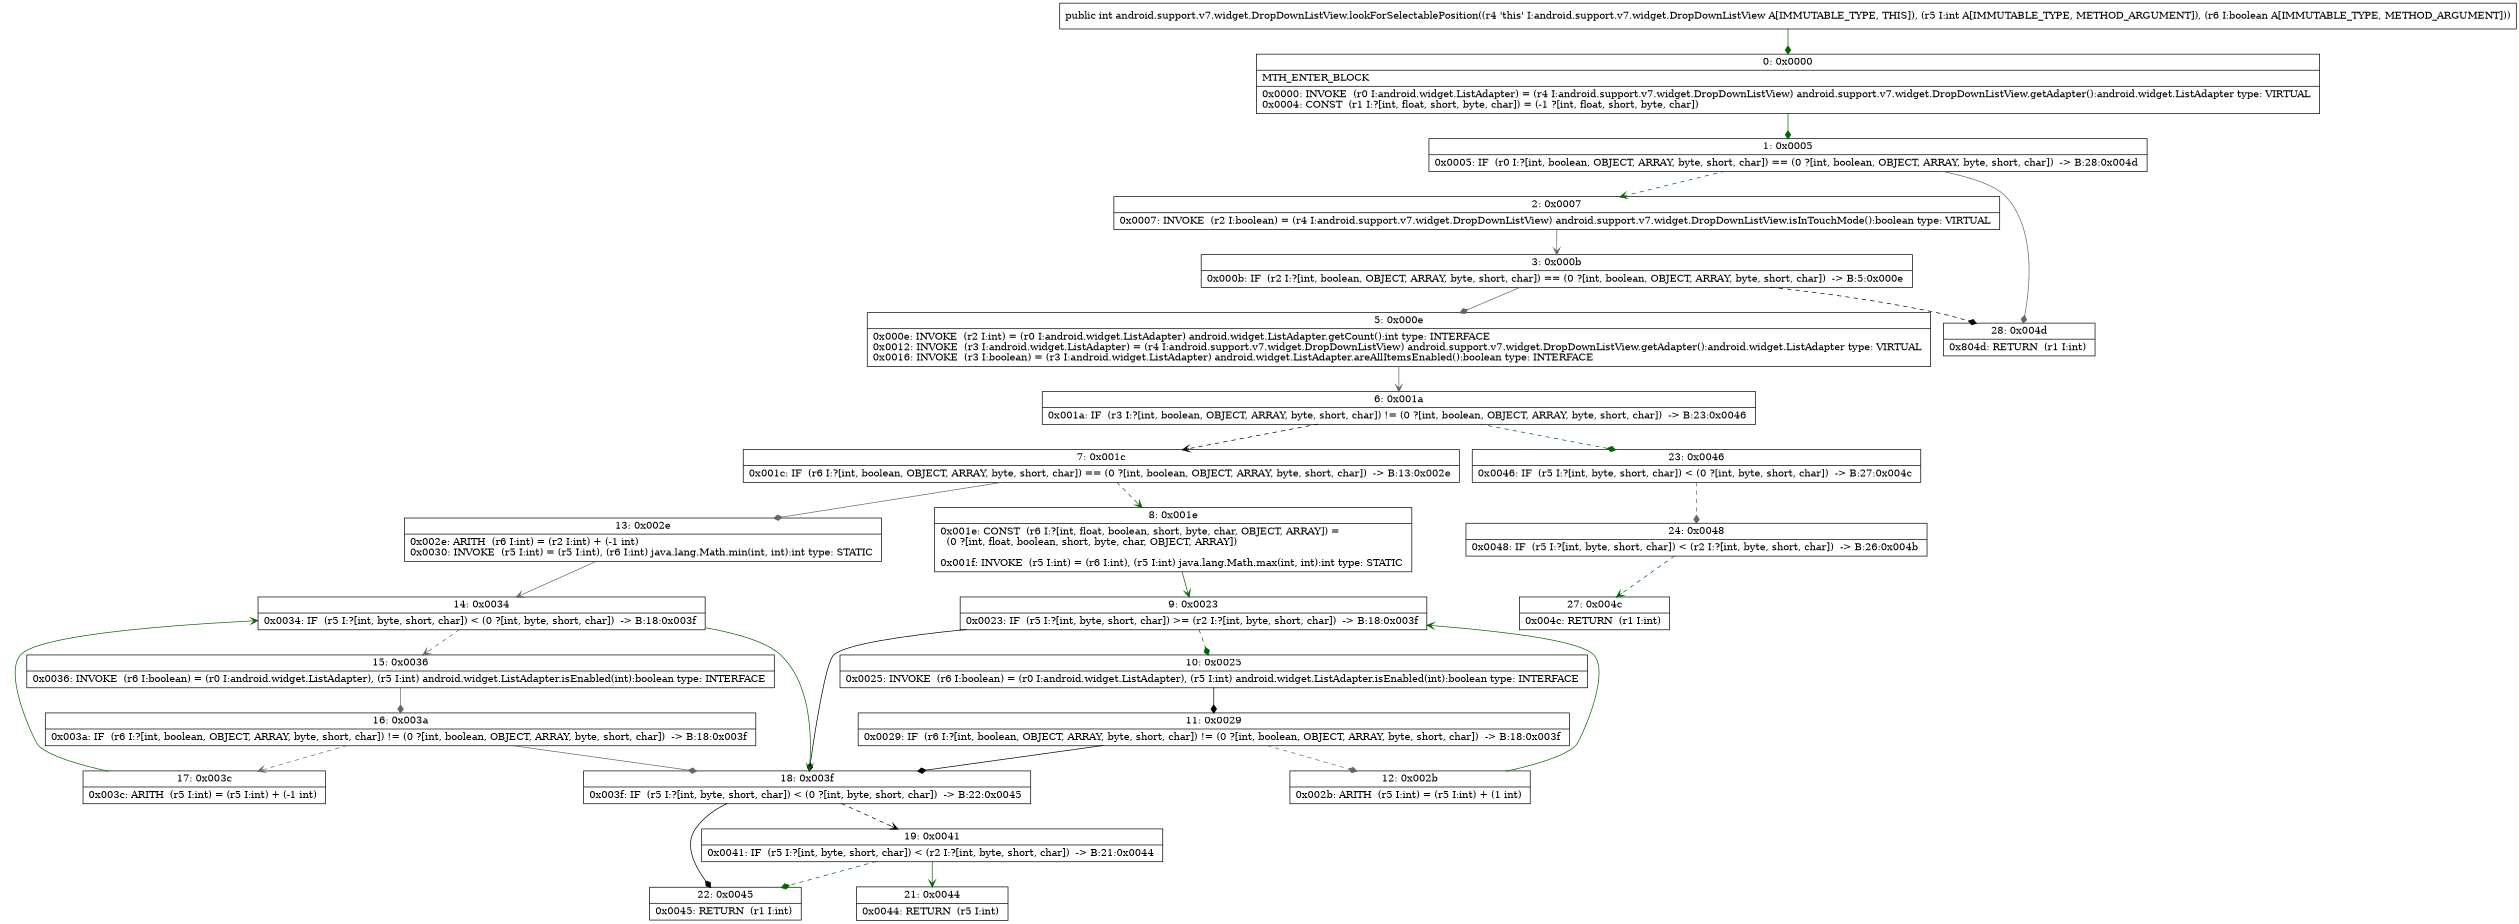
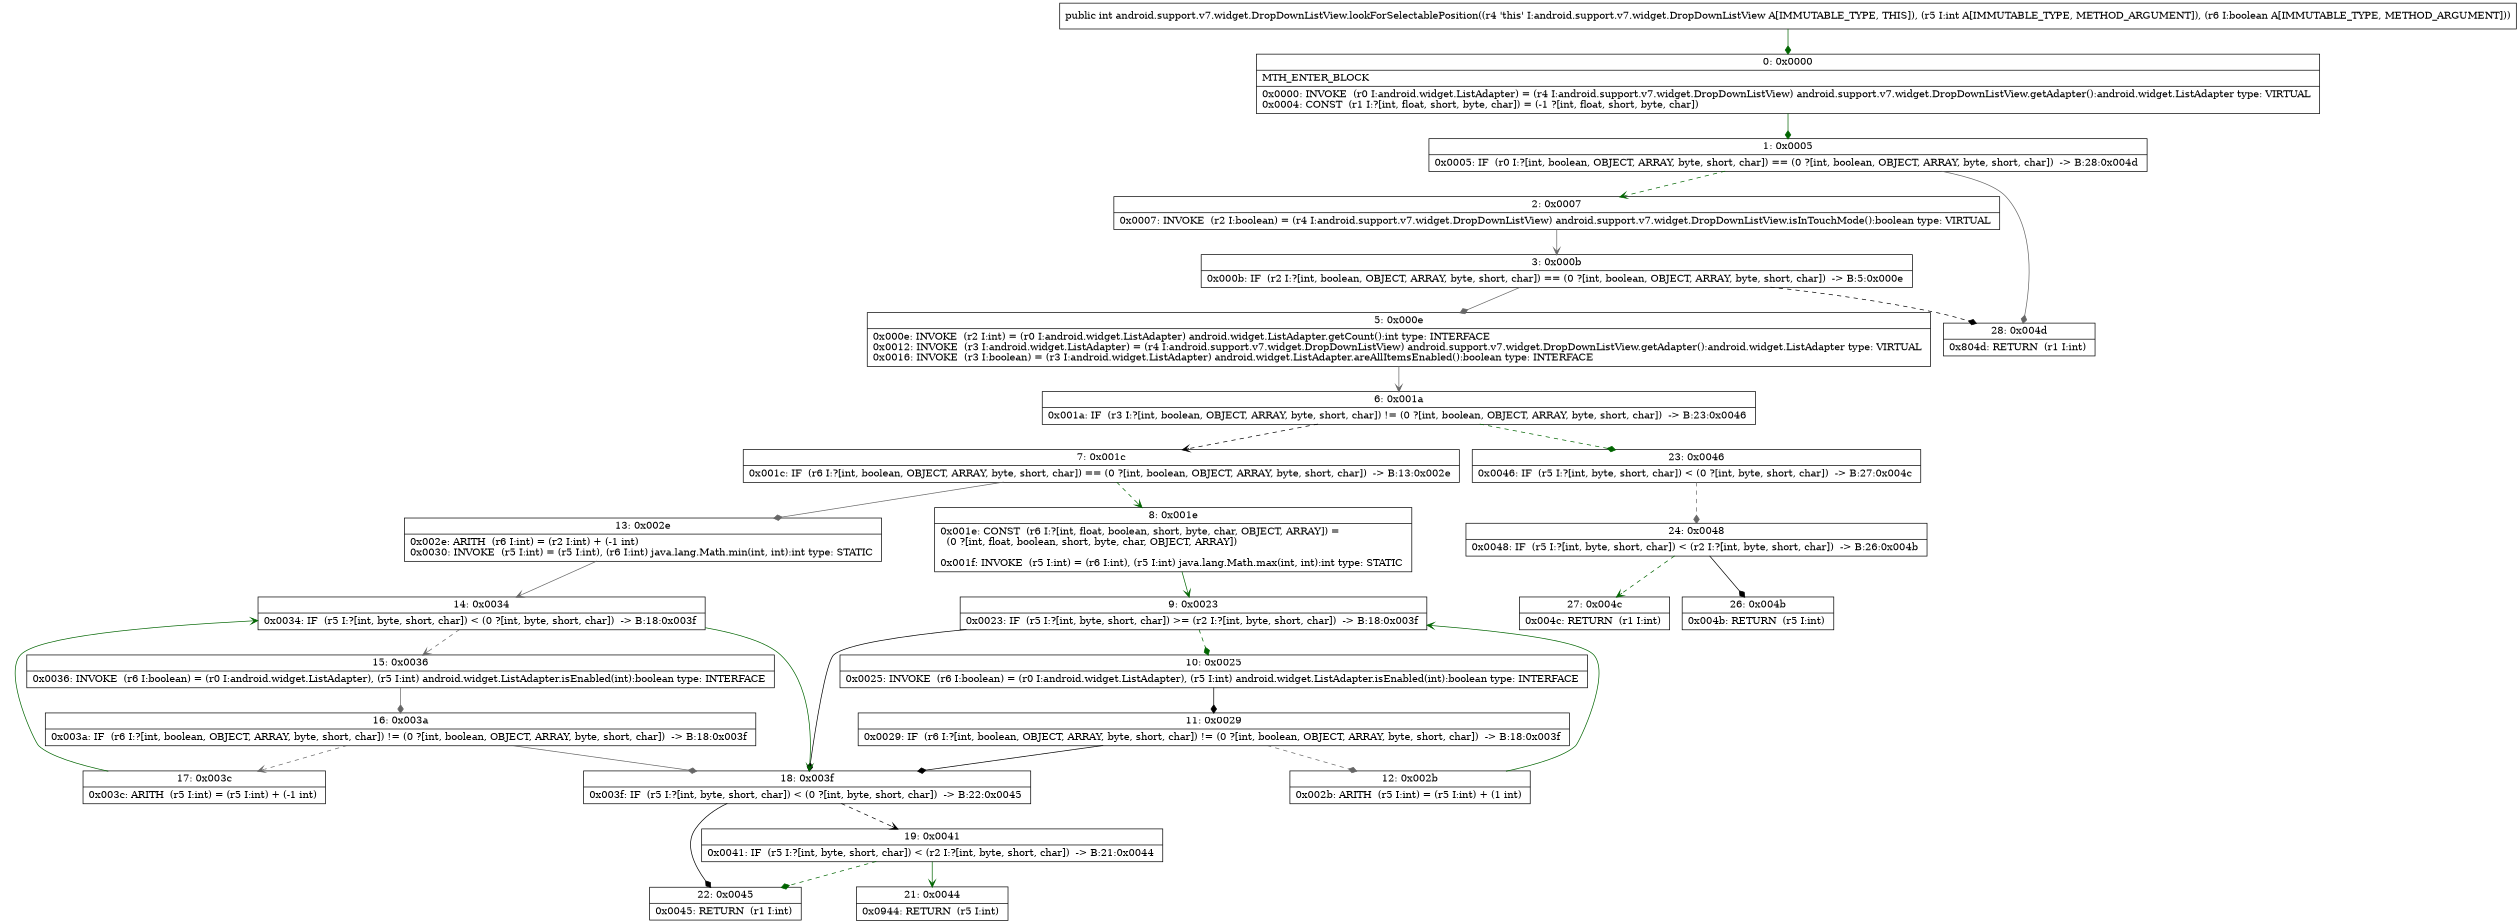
none -> (1758, 613)
(932, 912) -> (932, 912)
